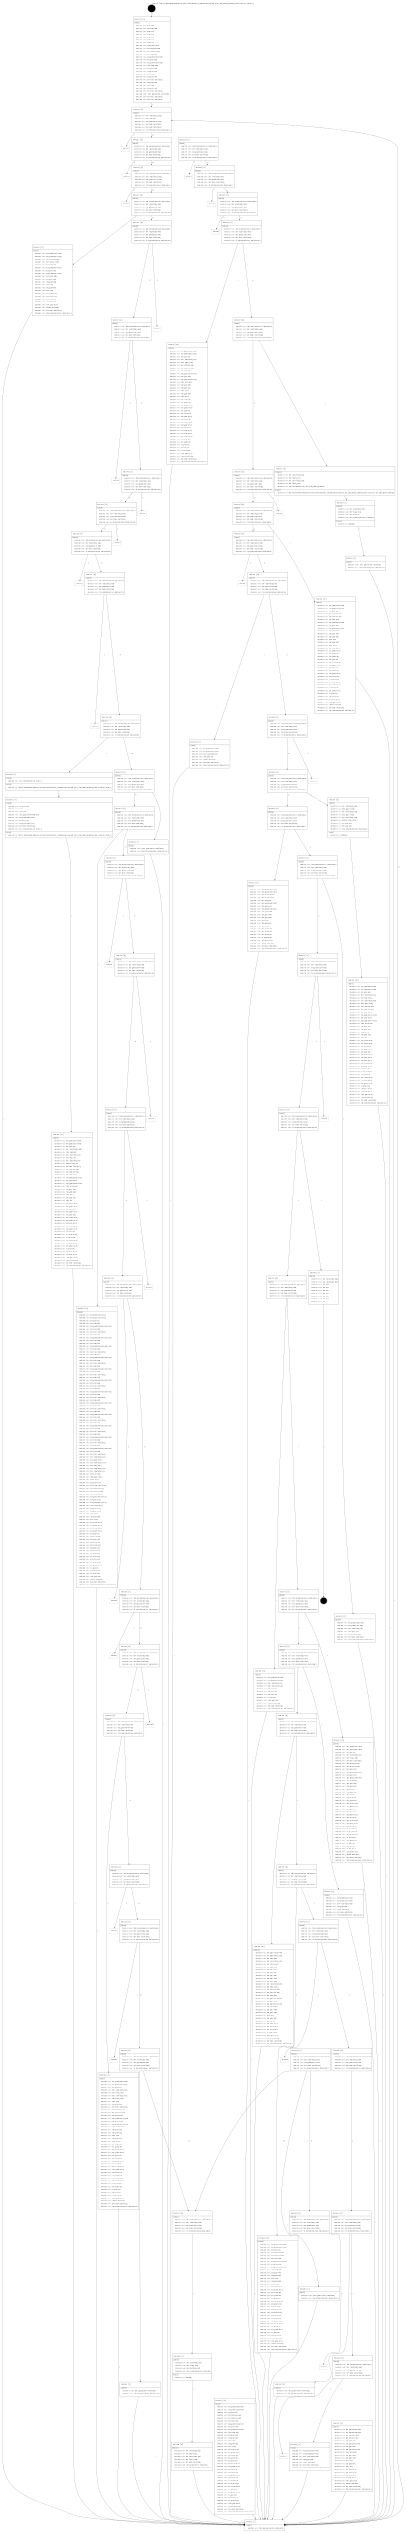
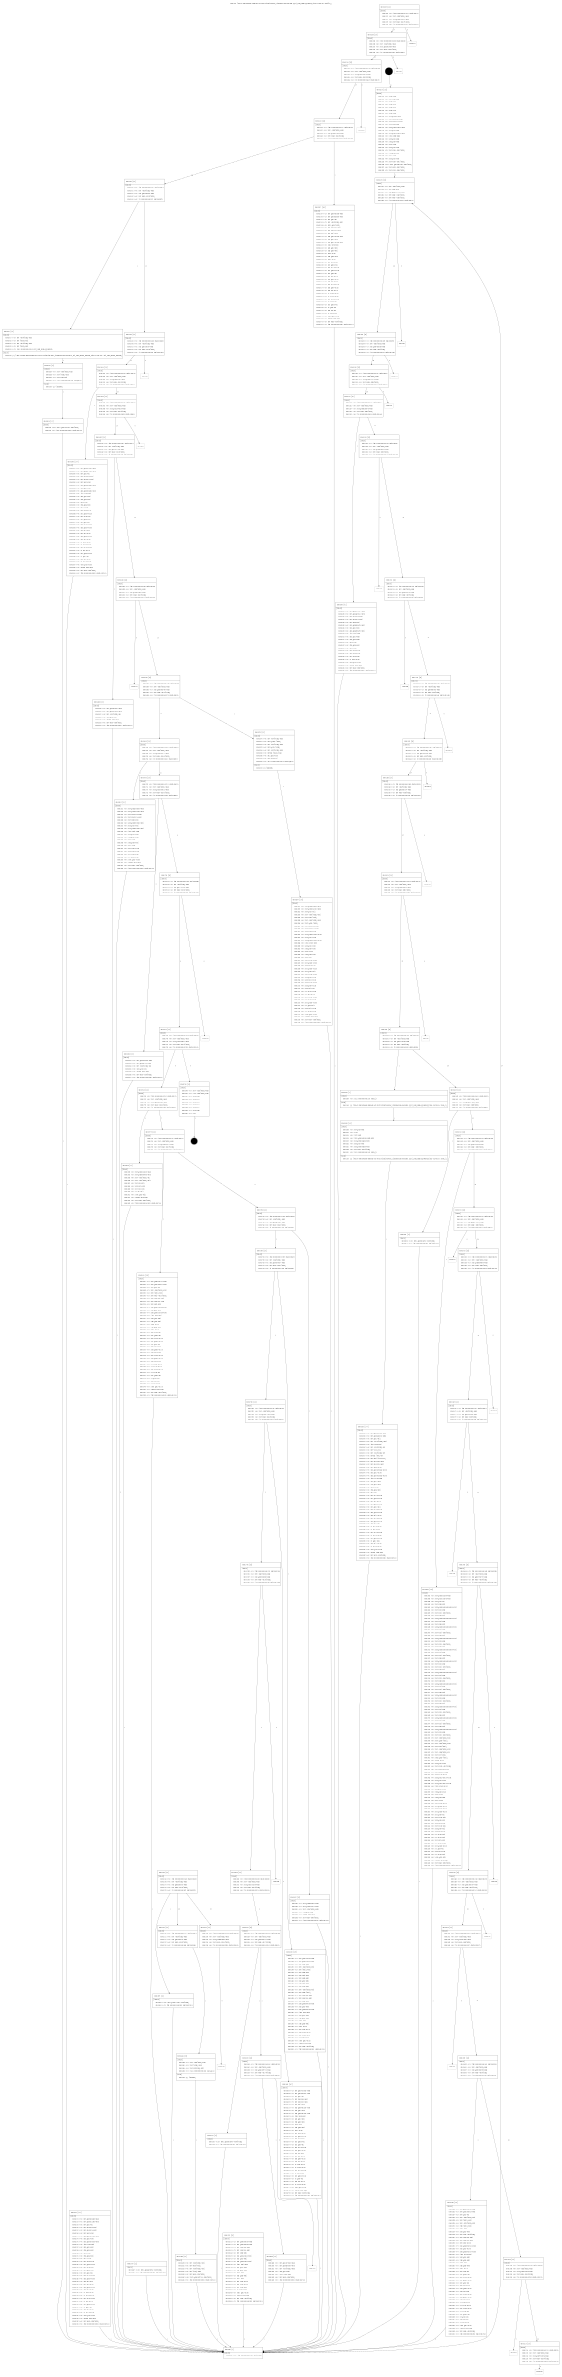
(140, 2060) -> none
